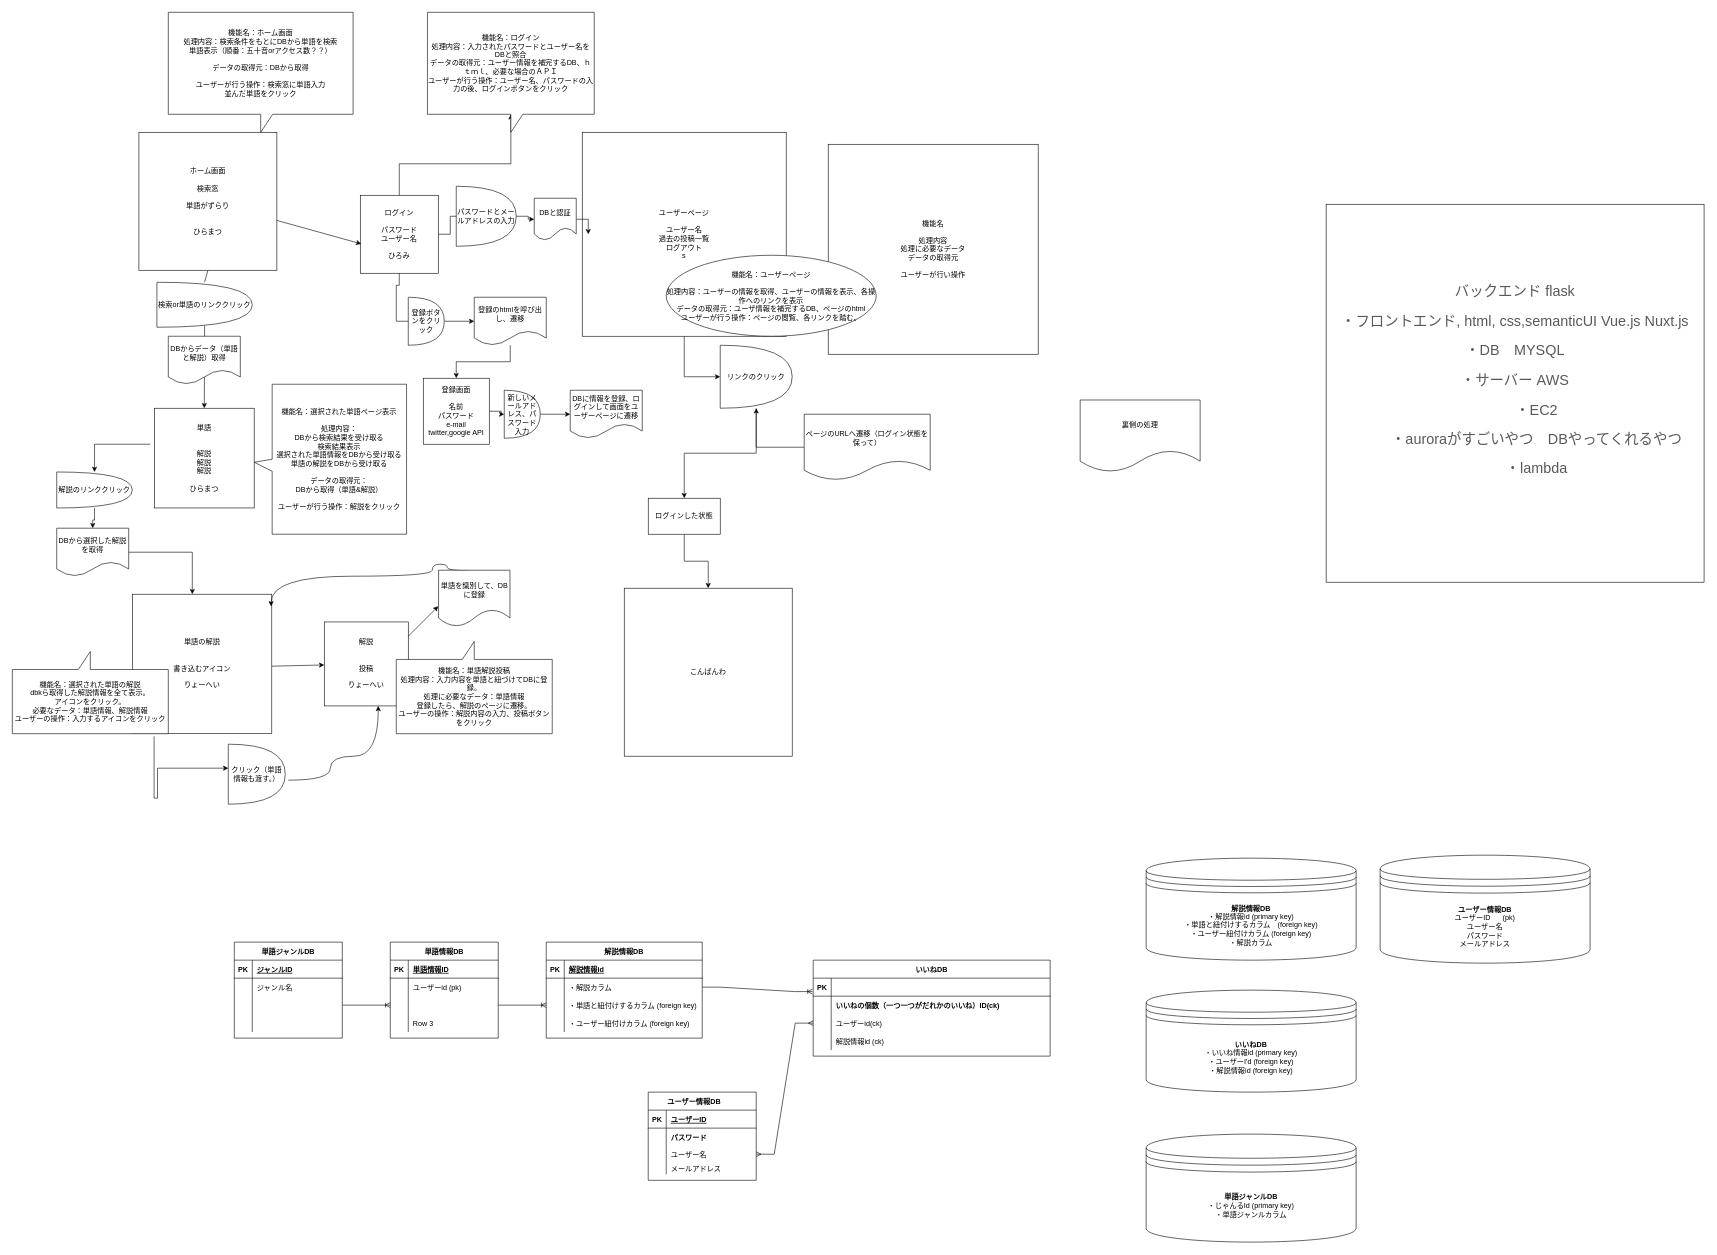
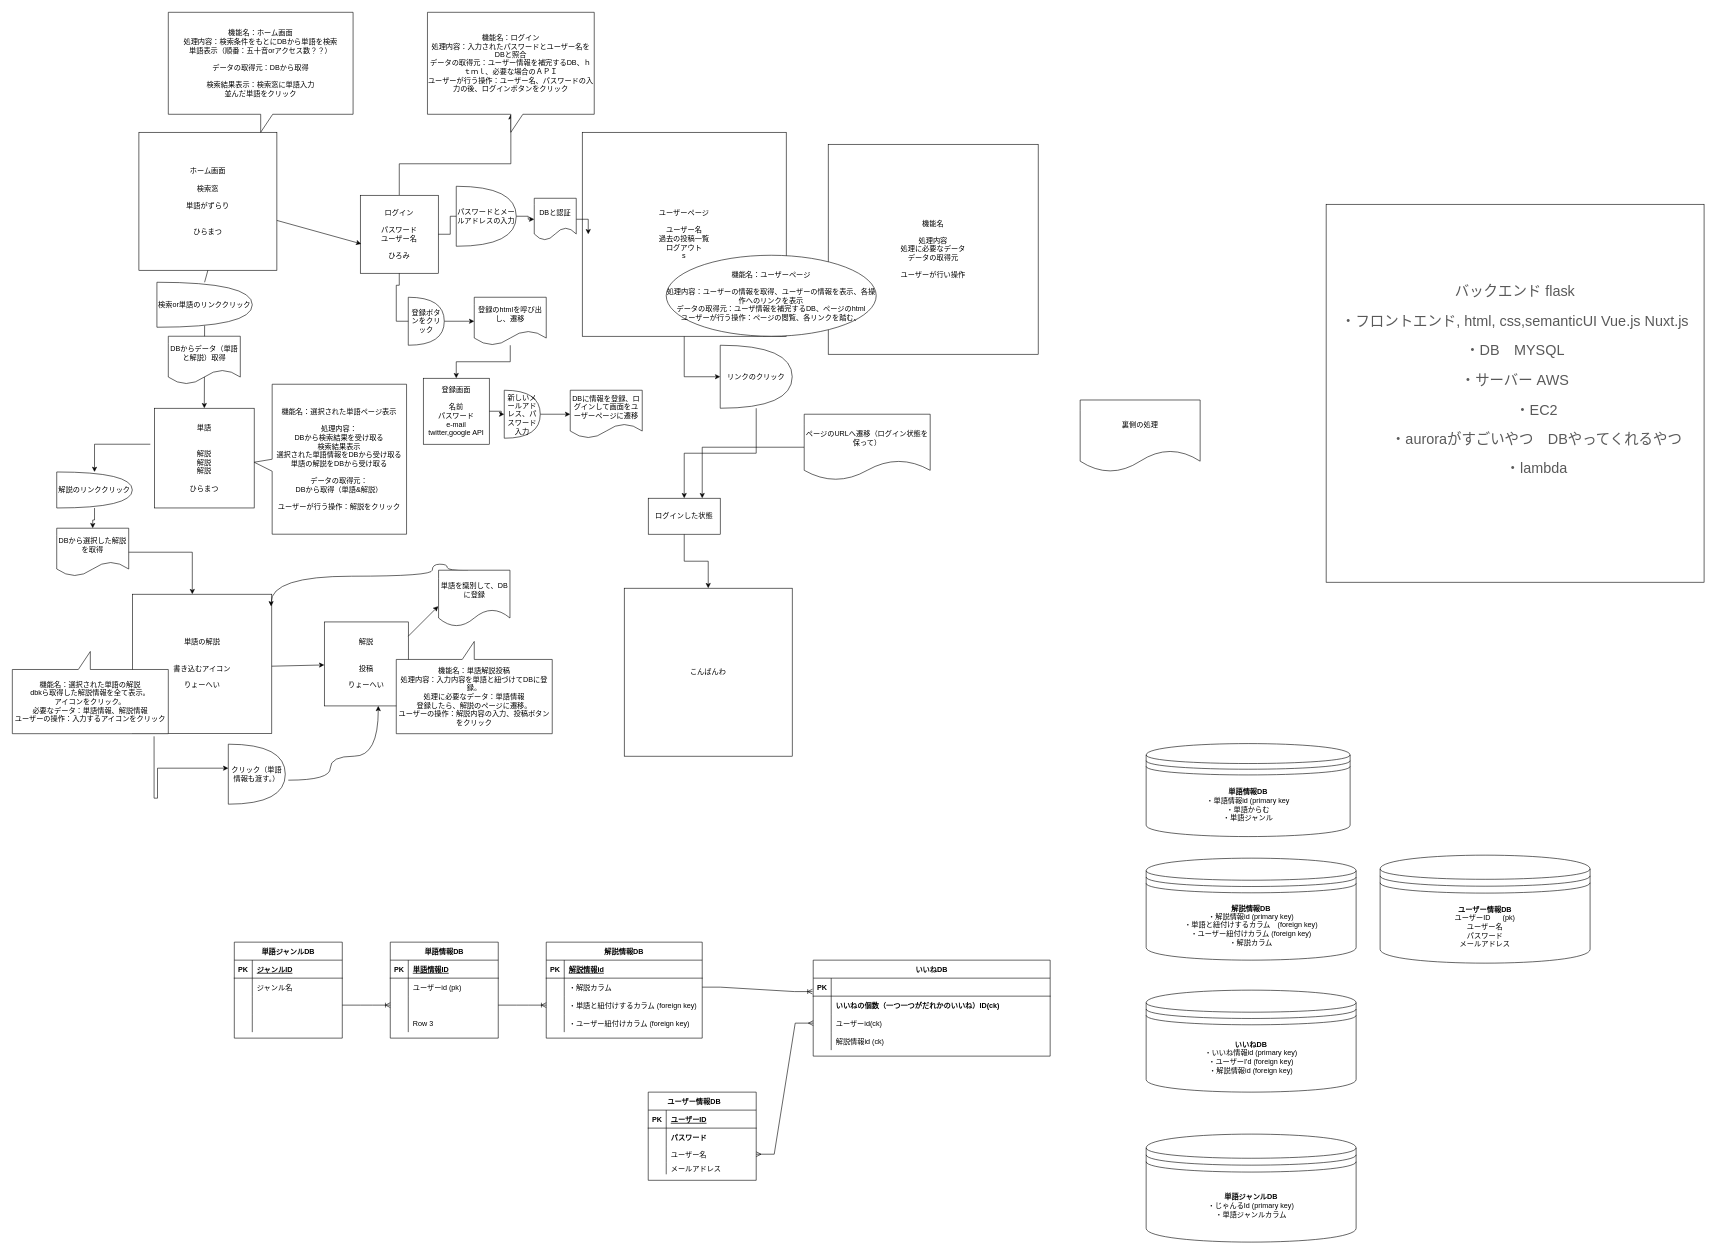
(261, 63) -> (261, 63)
(758, 447) -> (702, 447)
none -> (1248, 790)
